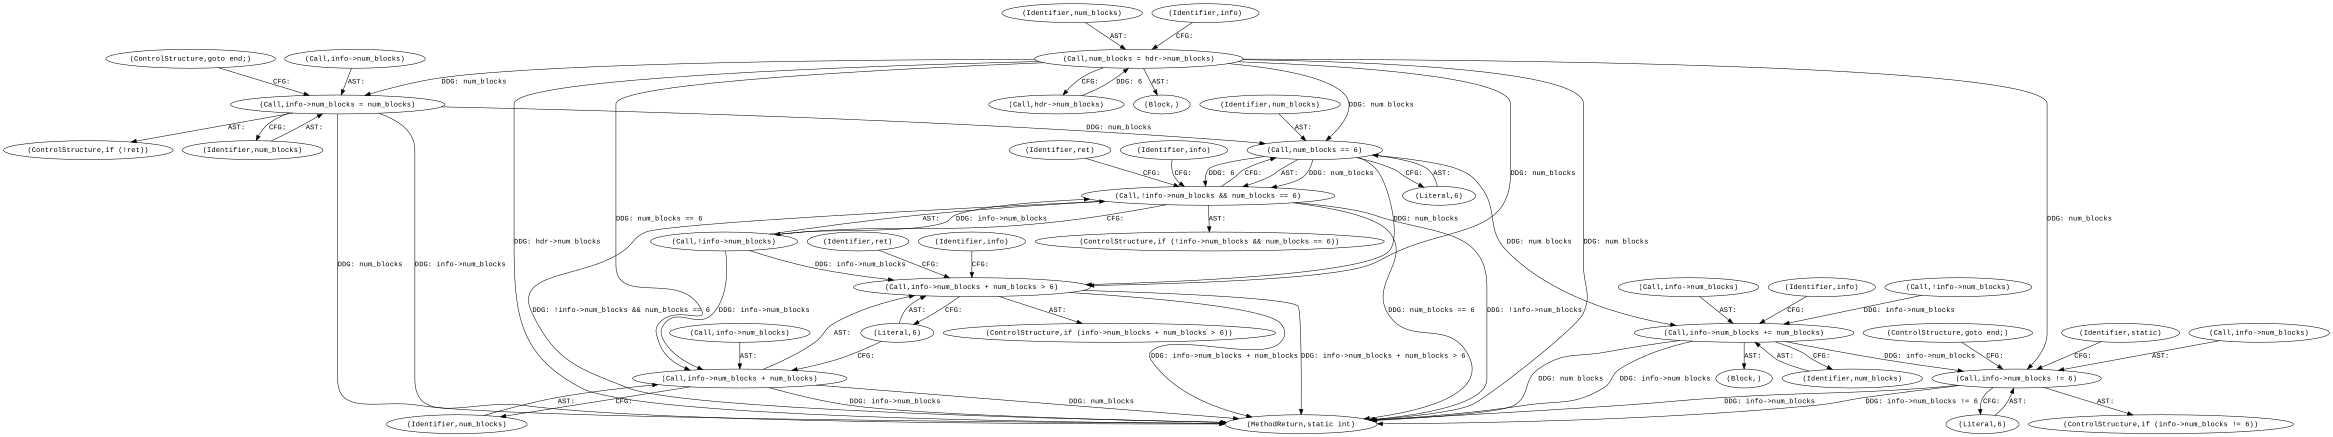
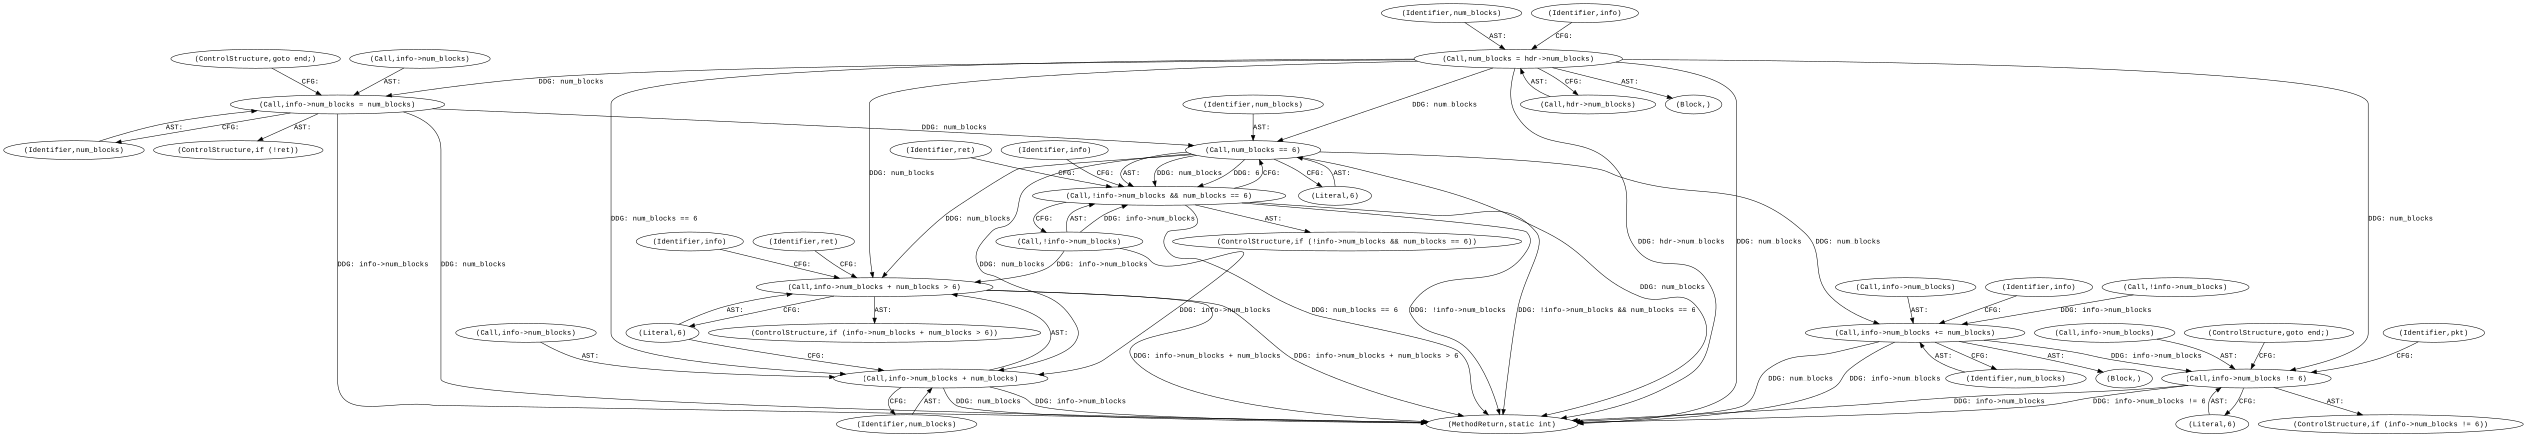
(1129, 82) -> (1542, 82)
none -> (984, 240)
none -> (1598, 271)
(2121, 333) -> (2434, 333)
